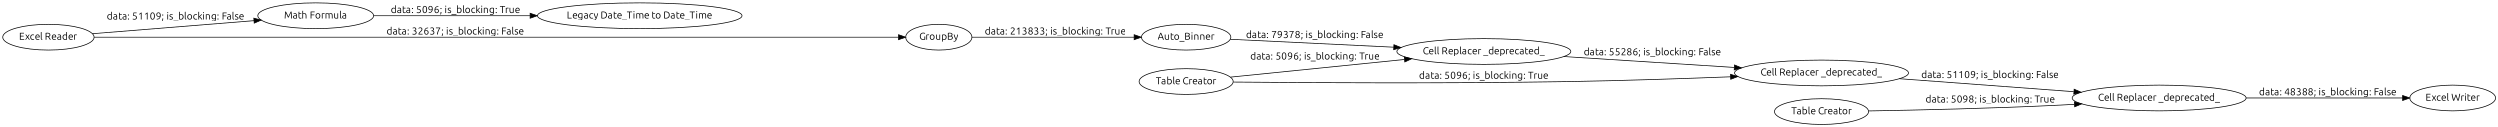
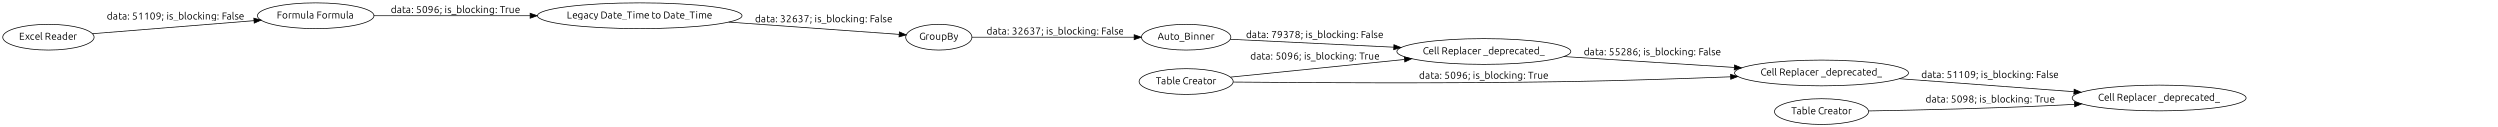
(316, 16) -> (316, 16)
(1056, 32) -> (1056, 32)
(496, 37) -> (814, 28)
(2453, 98) -> none
